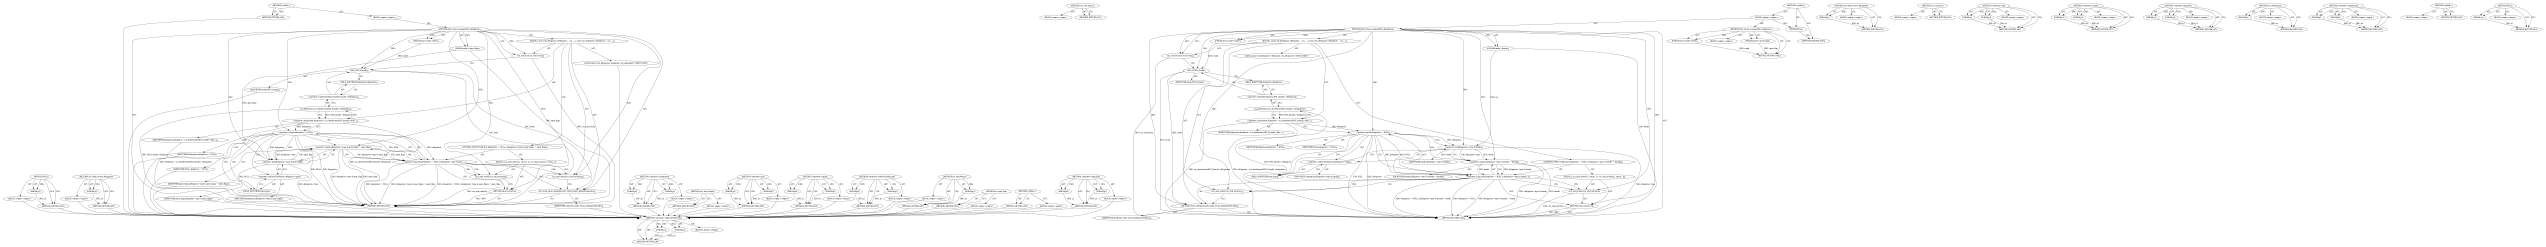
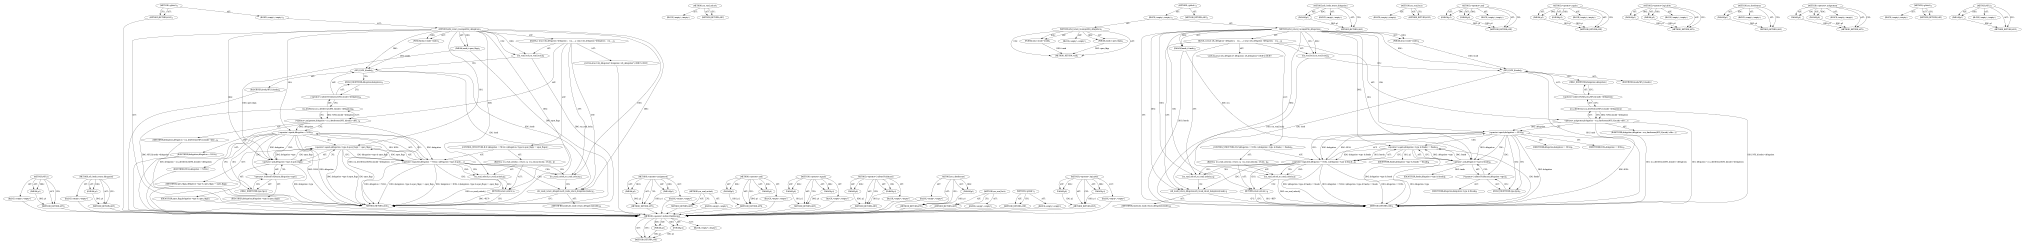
(1796, 29) -> none
none -> (1422, 158)
(1470, 169) -> (1407, 155)
(244, 177) -> (242, 177)
